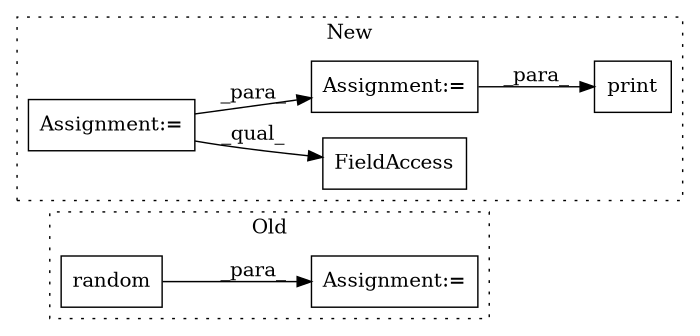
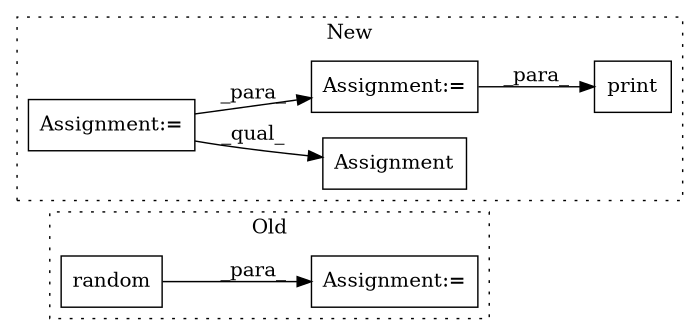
(395, 164) -> (395, 164)
